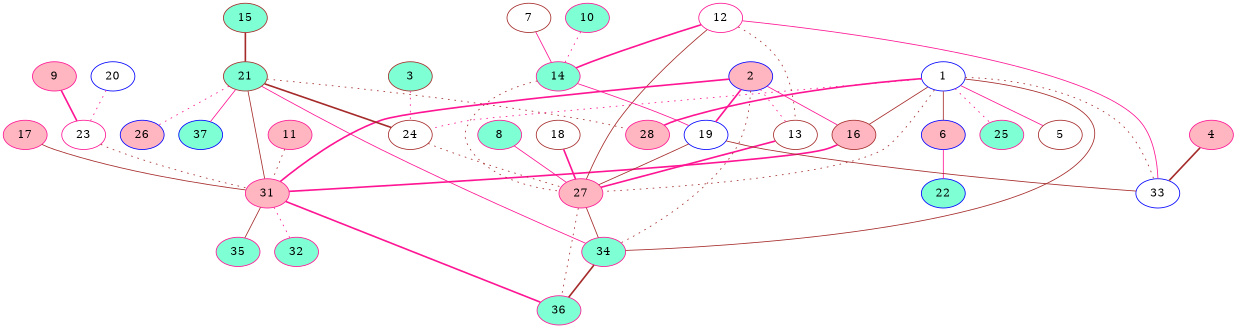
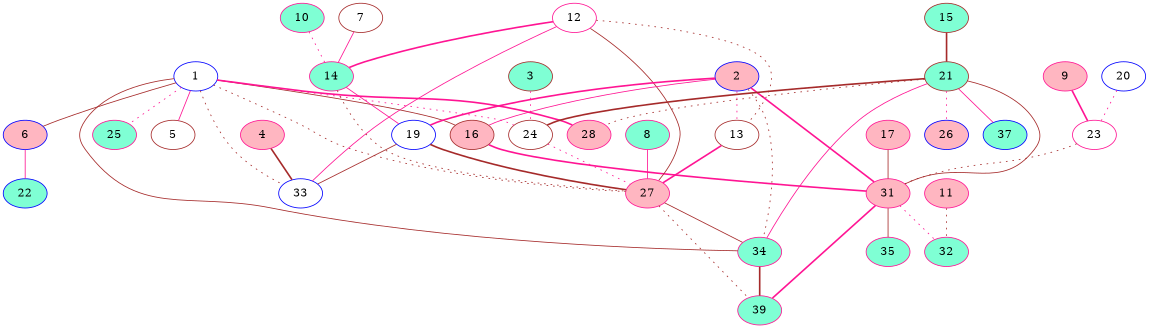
(558, 135) -> none
(648, 162) -> (527, 172)
(279, 164) -> (947, 223)
(501, 169) -> (577, 158)
(559, 310) -> (760, 310)
